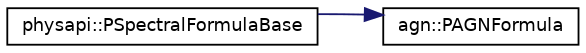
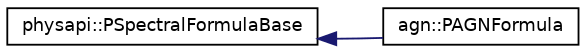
(341, 14) -> (360, 38)
